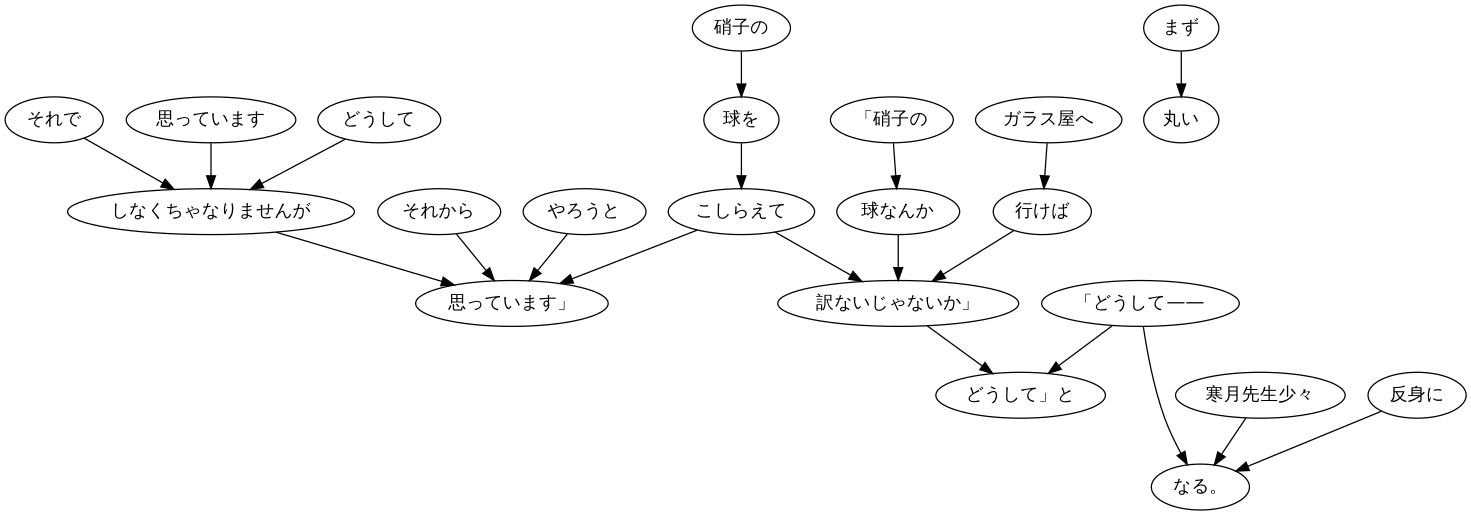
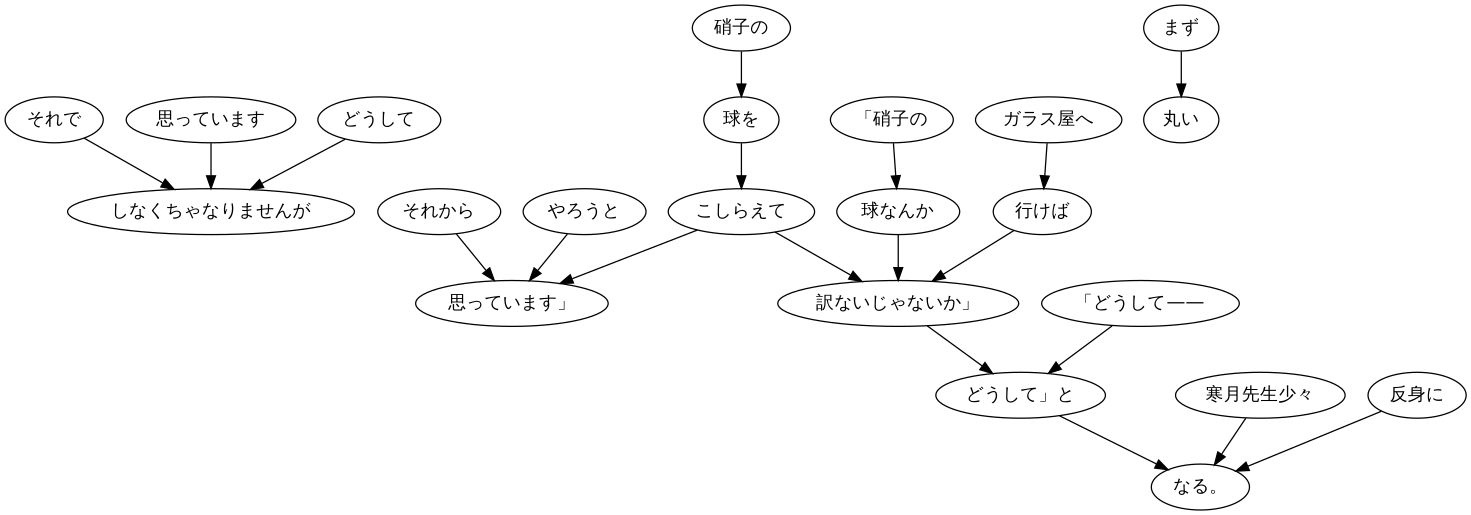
(359, 257) -> none
(1157, 392) -> (1108, 440)
